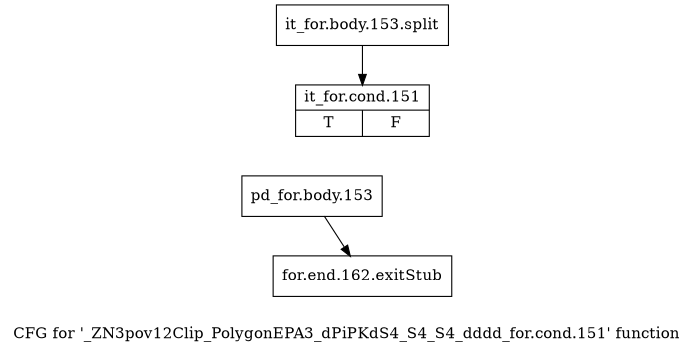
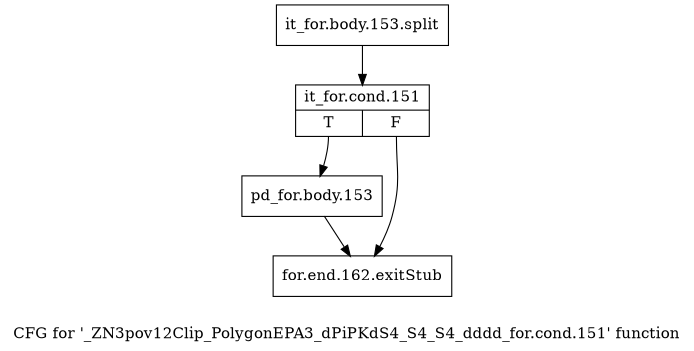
none -> (327, 151)
none -> (397, 193)
